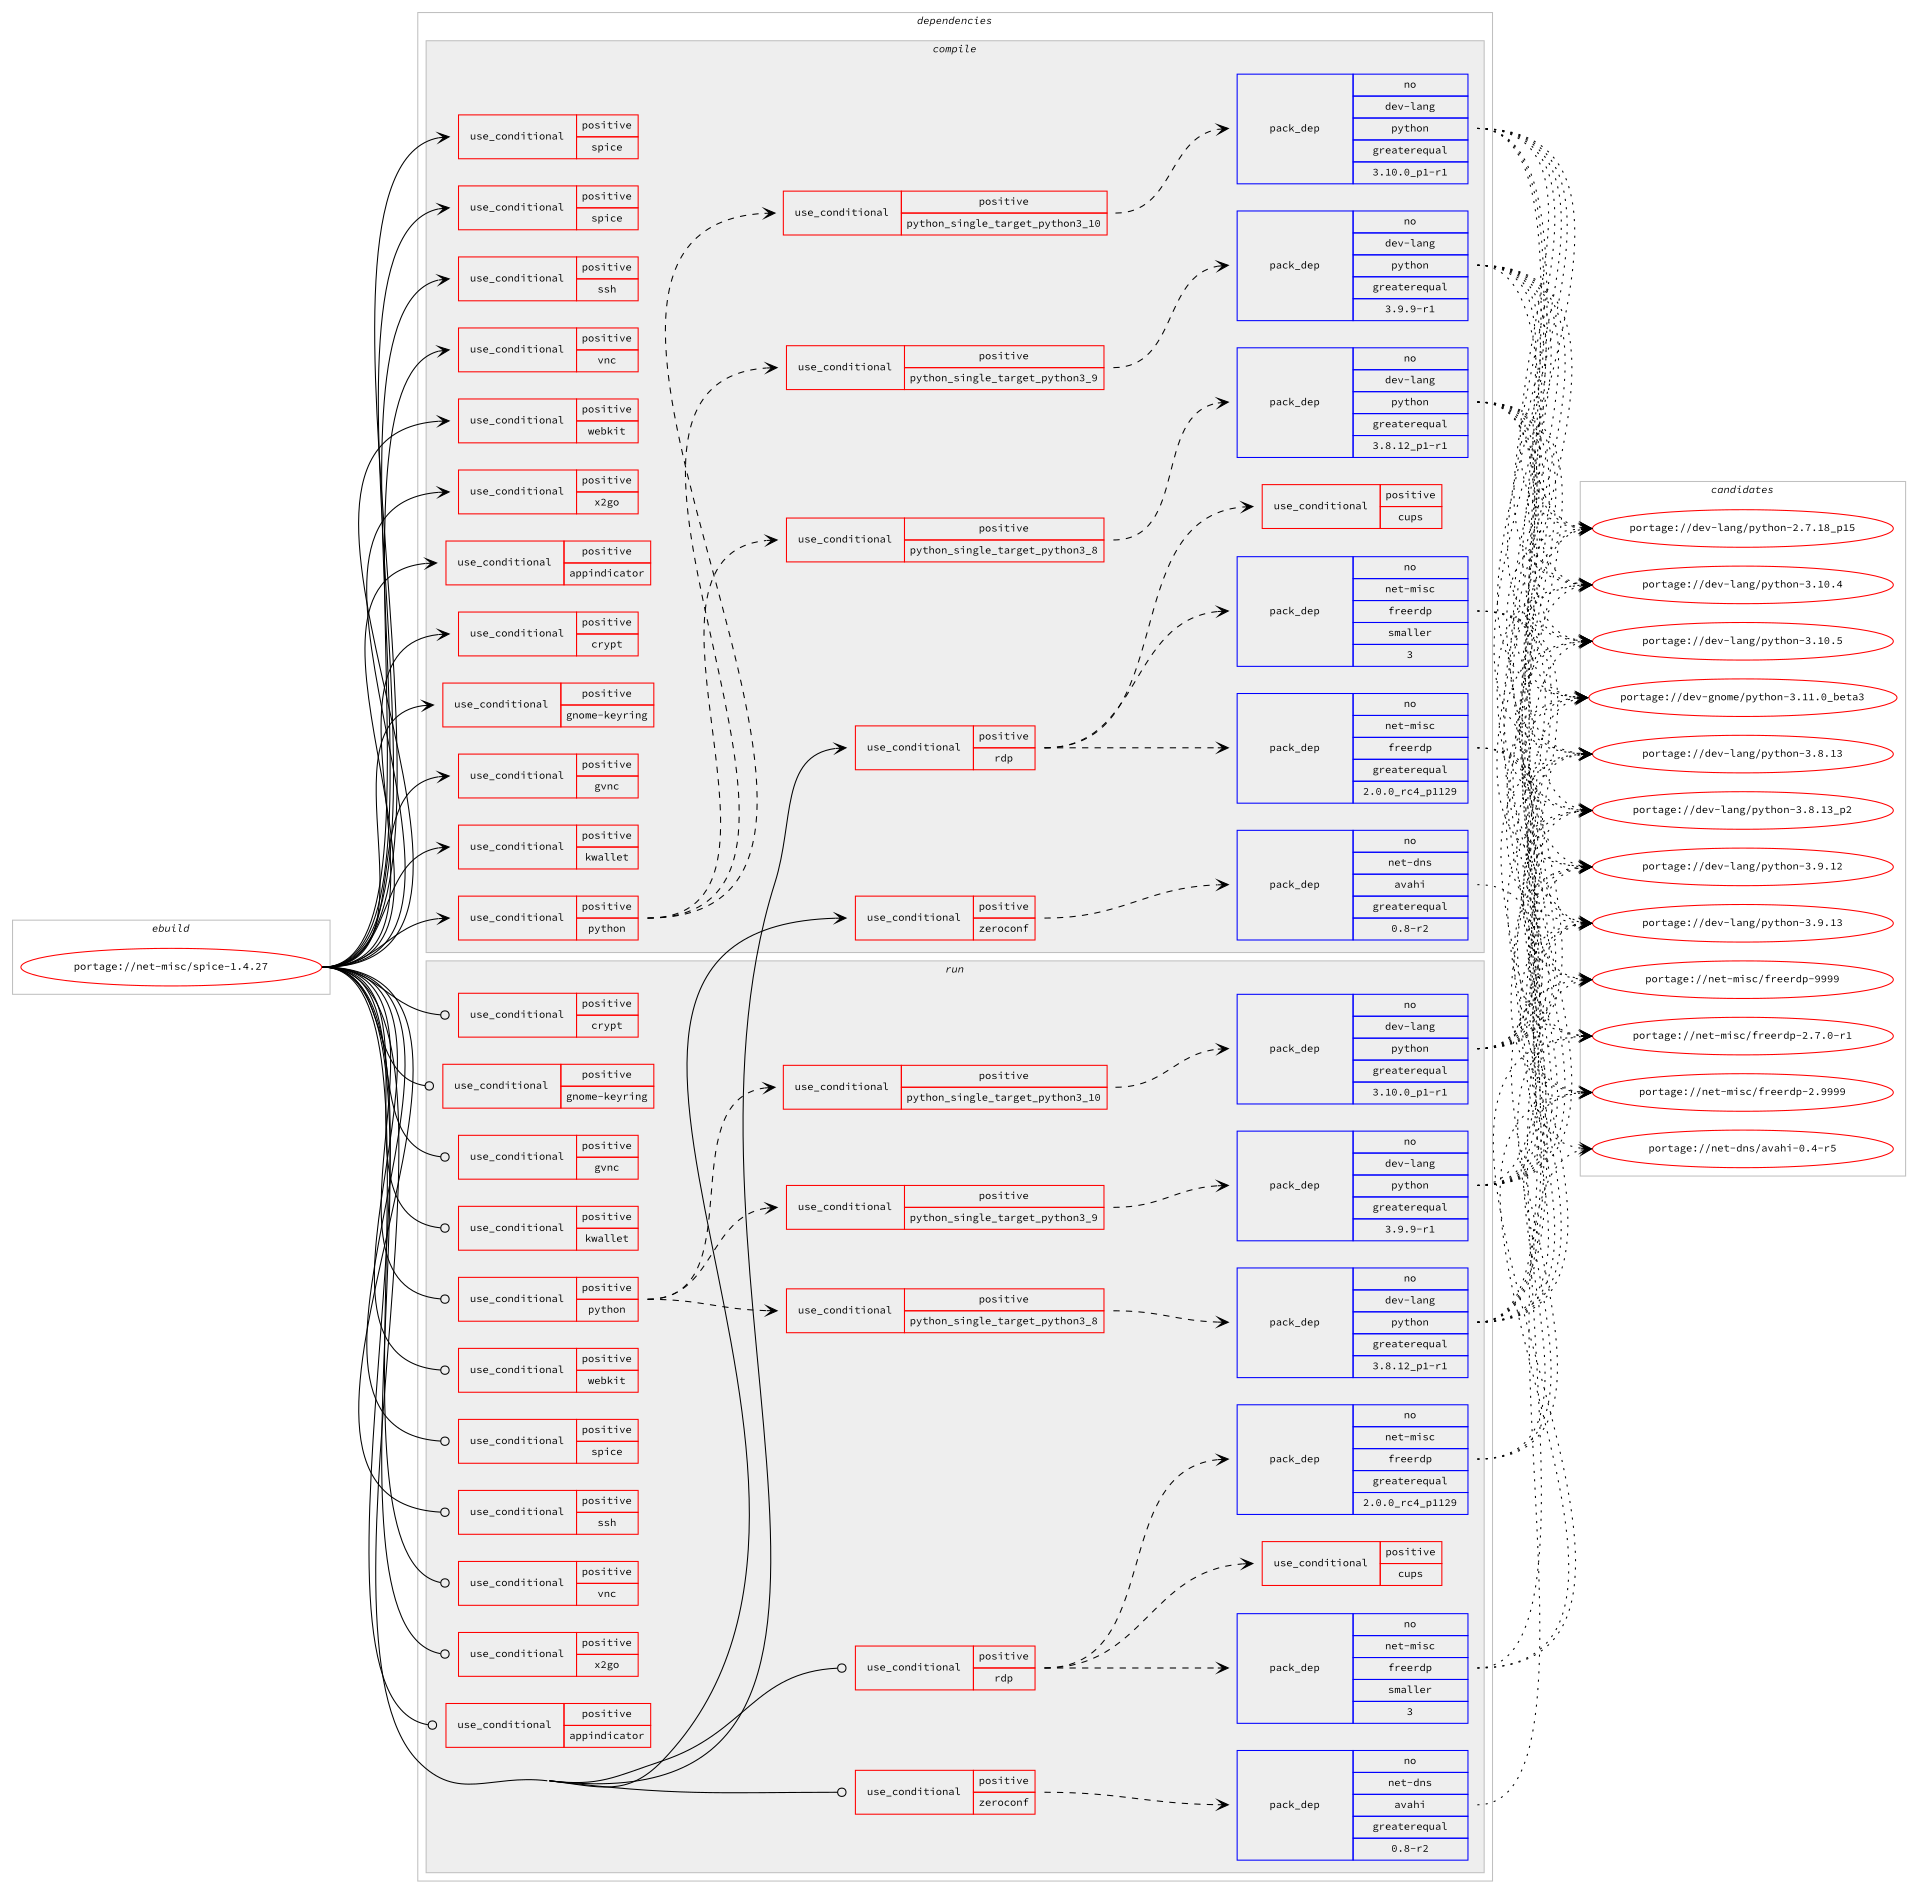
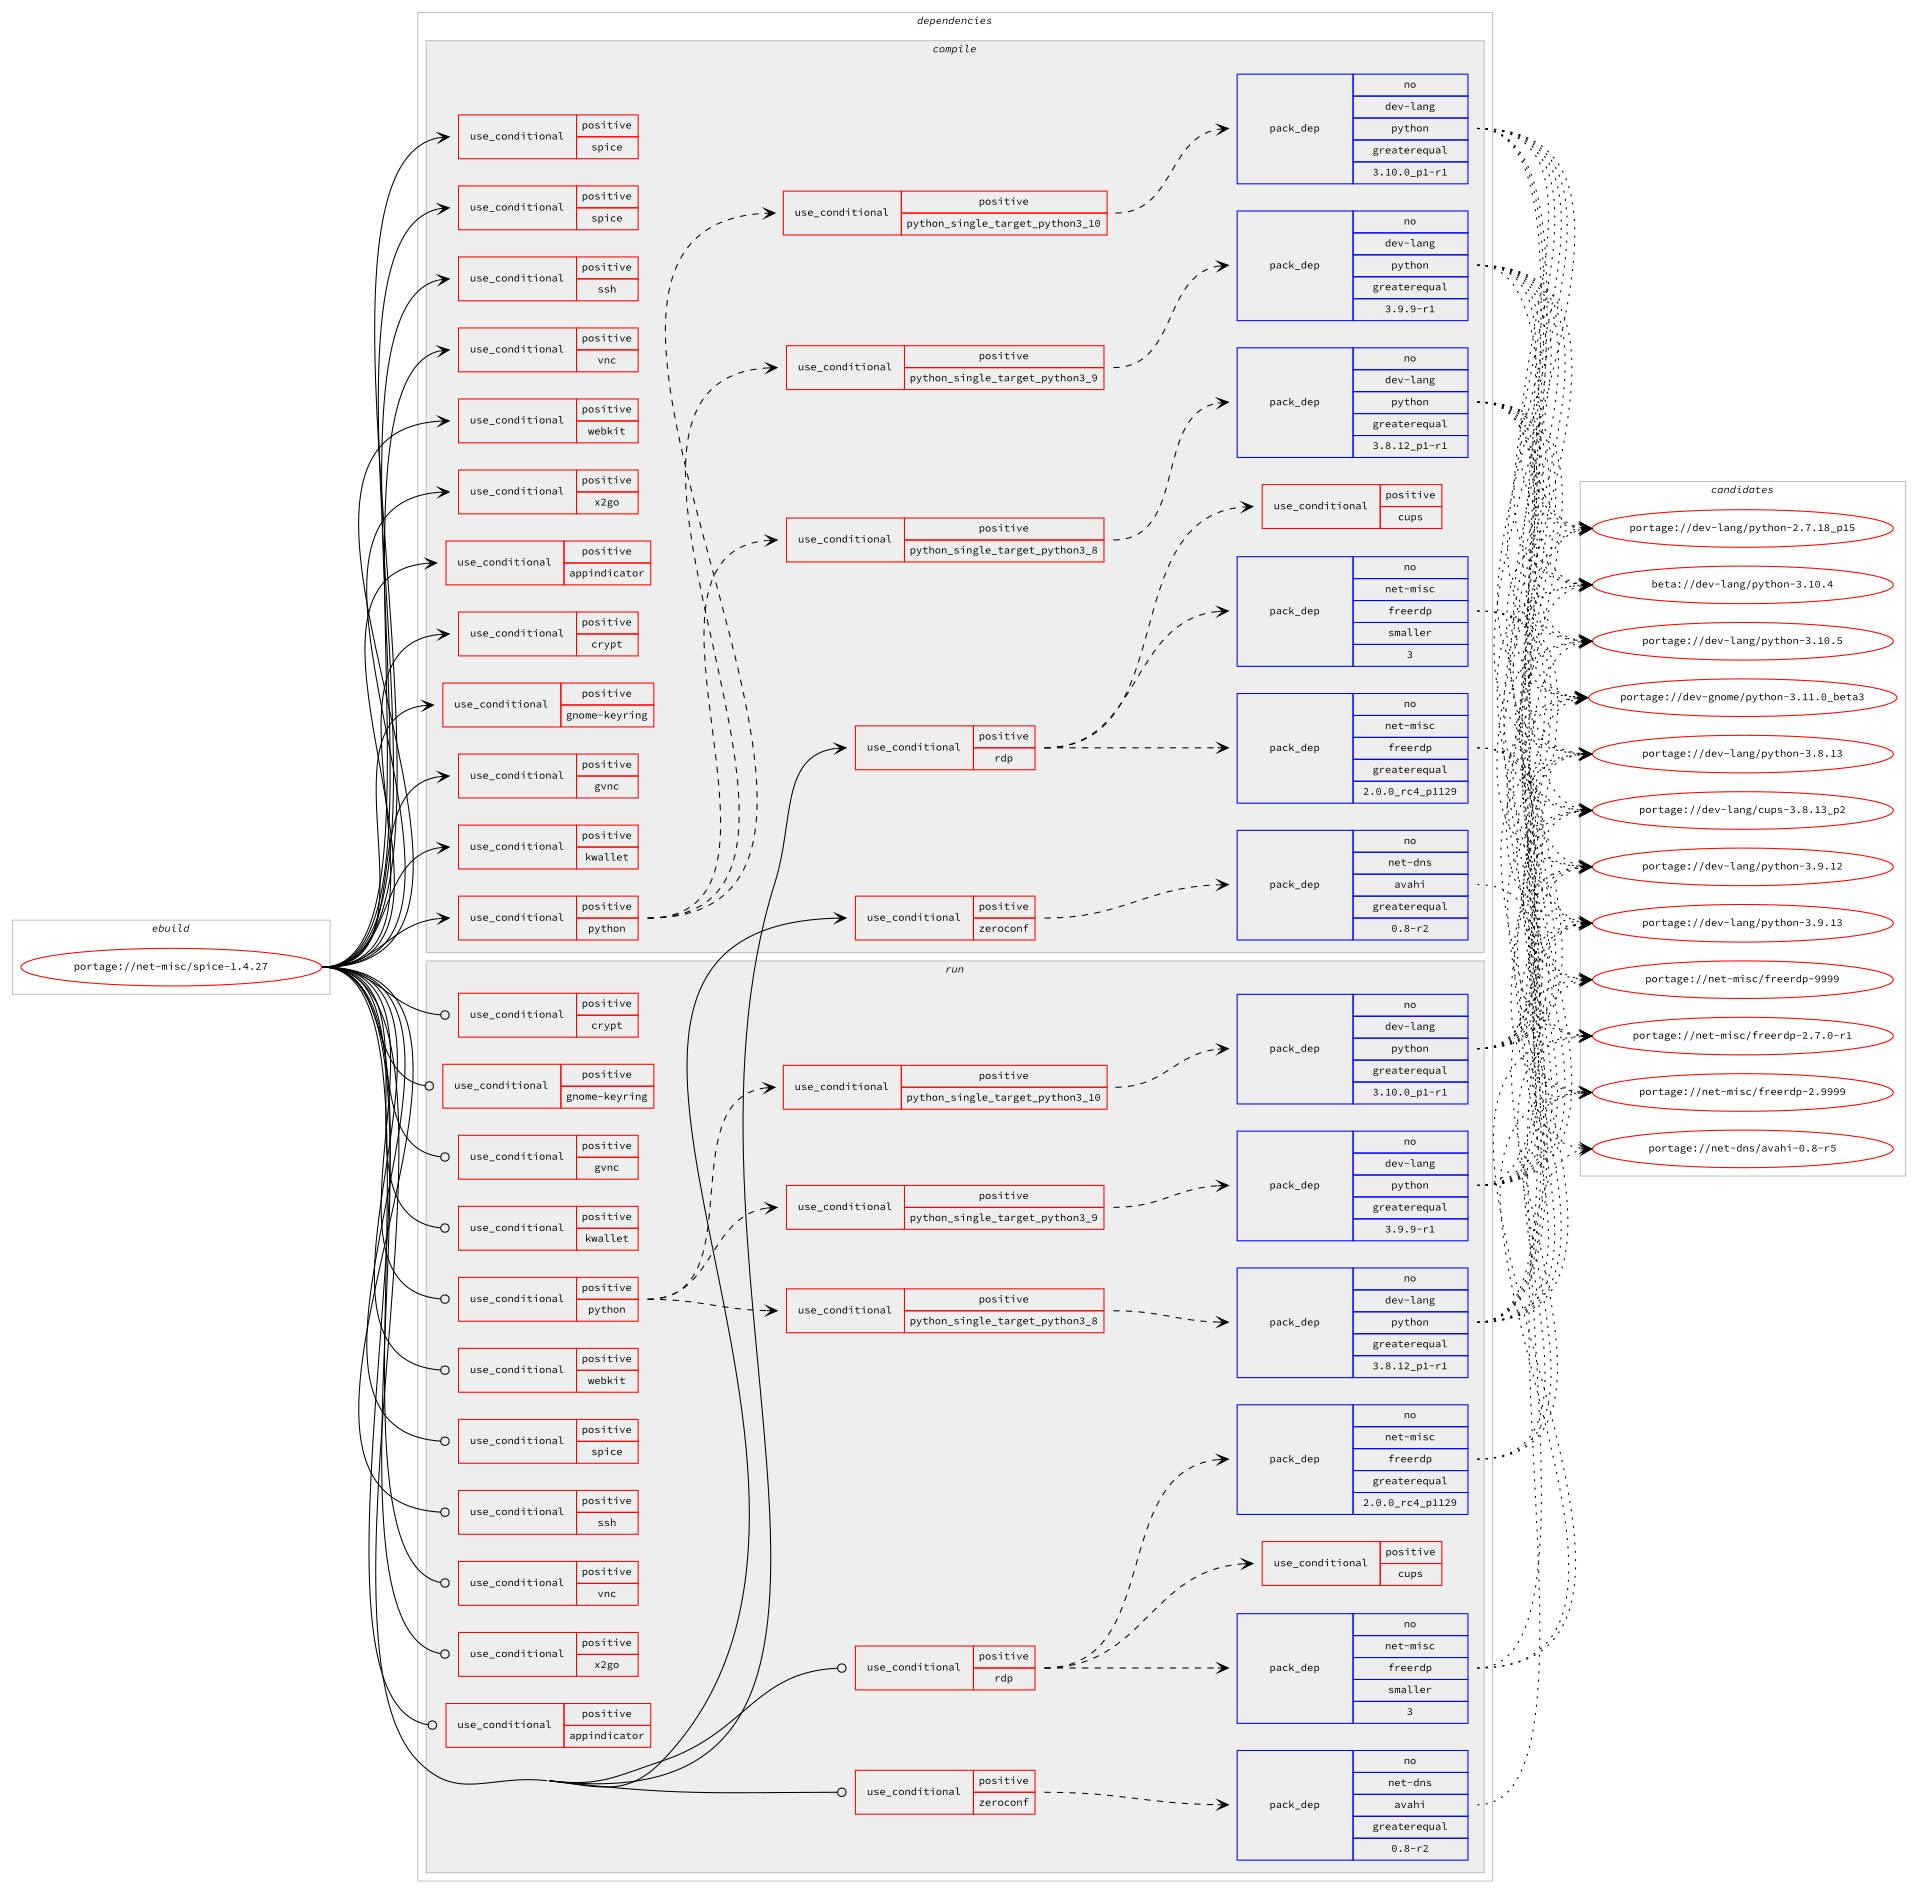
(1743, 585) -> (1743, 585)
(1743, 810) -> (1743, 810)
(1743, 1149) -> (1743, 1149)
